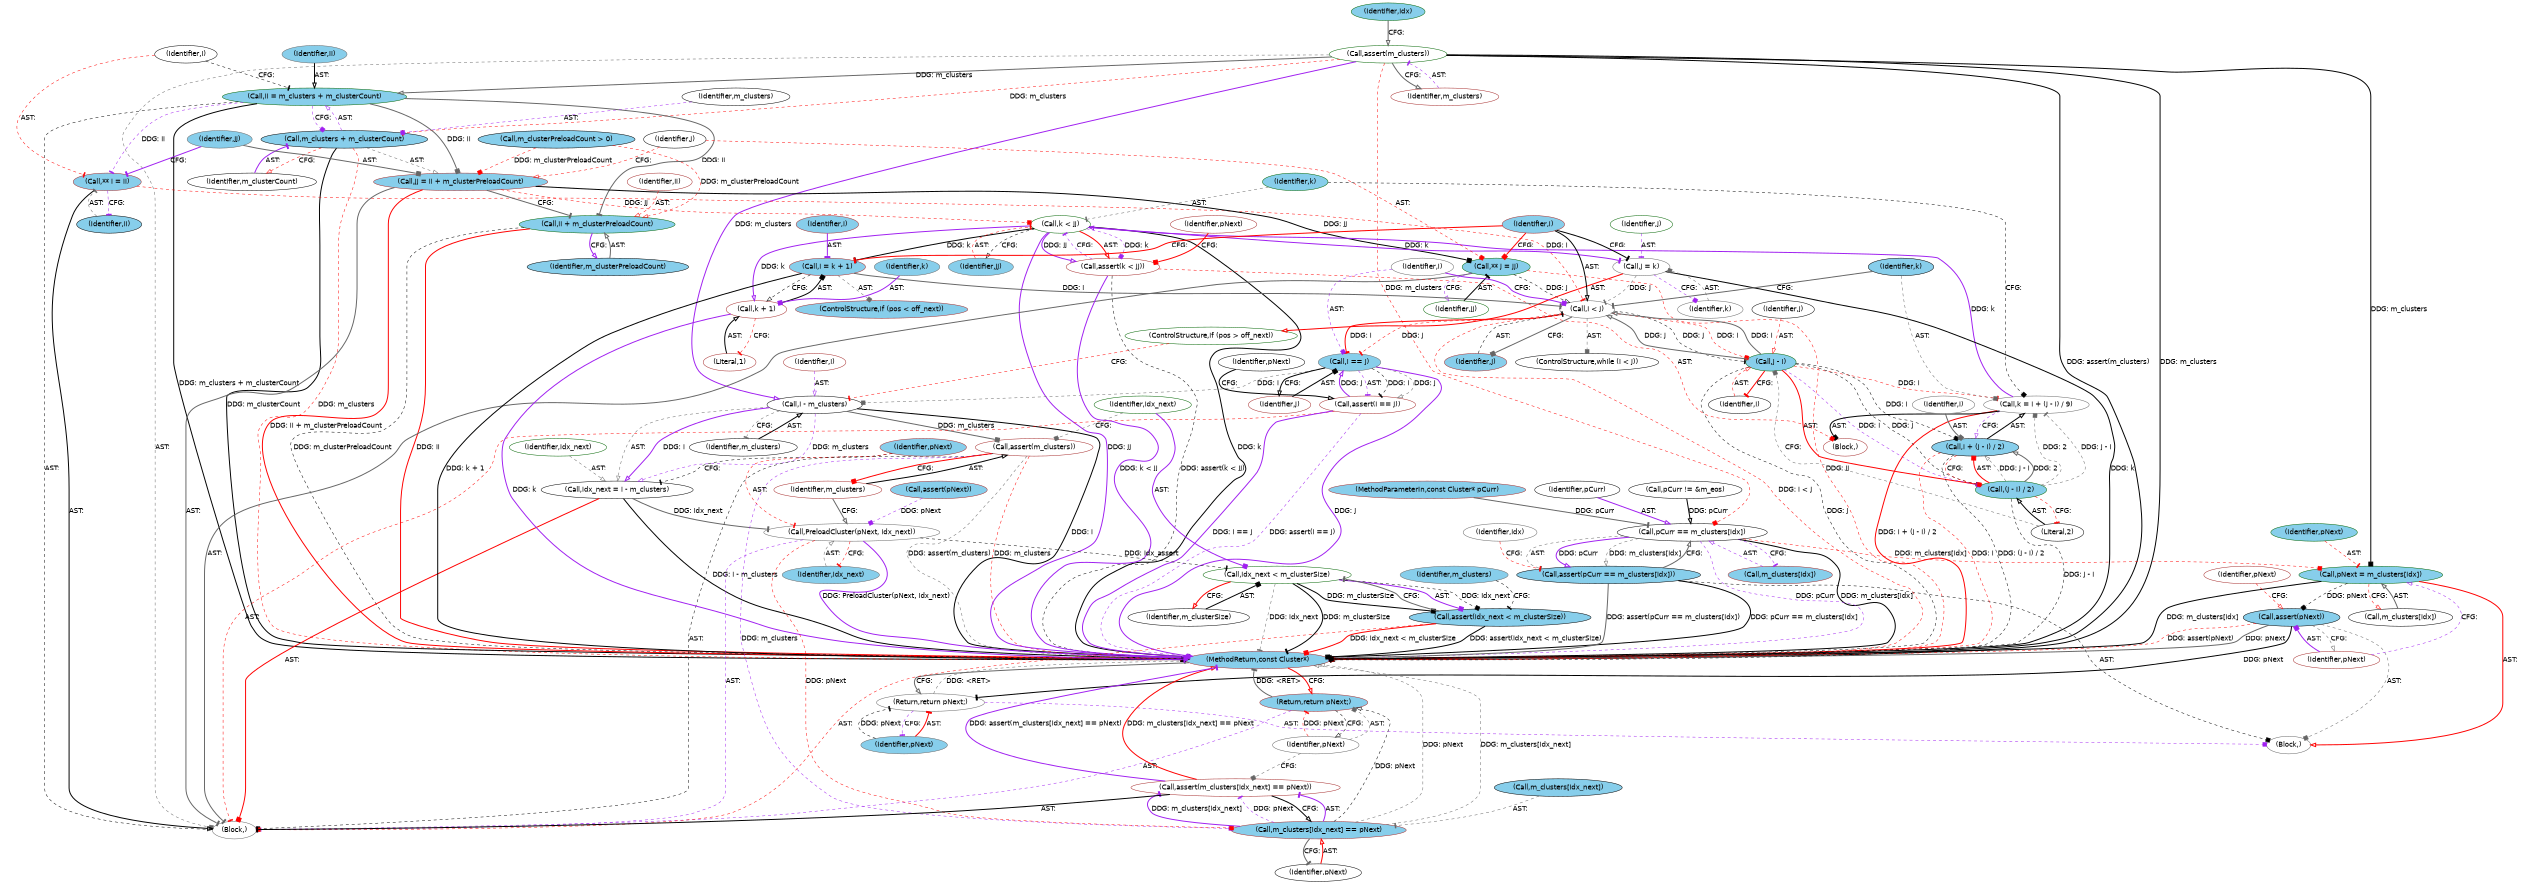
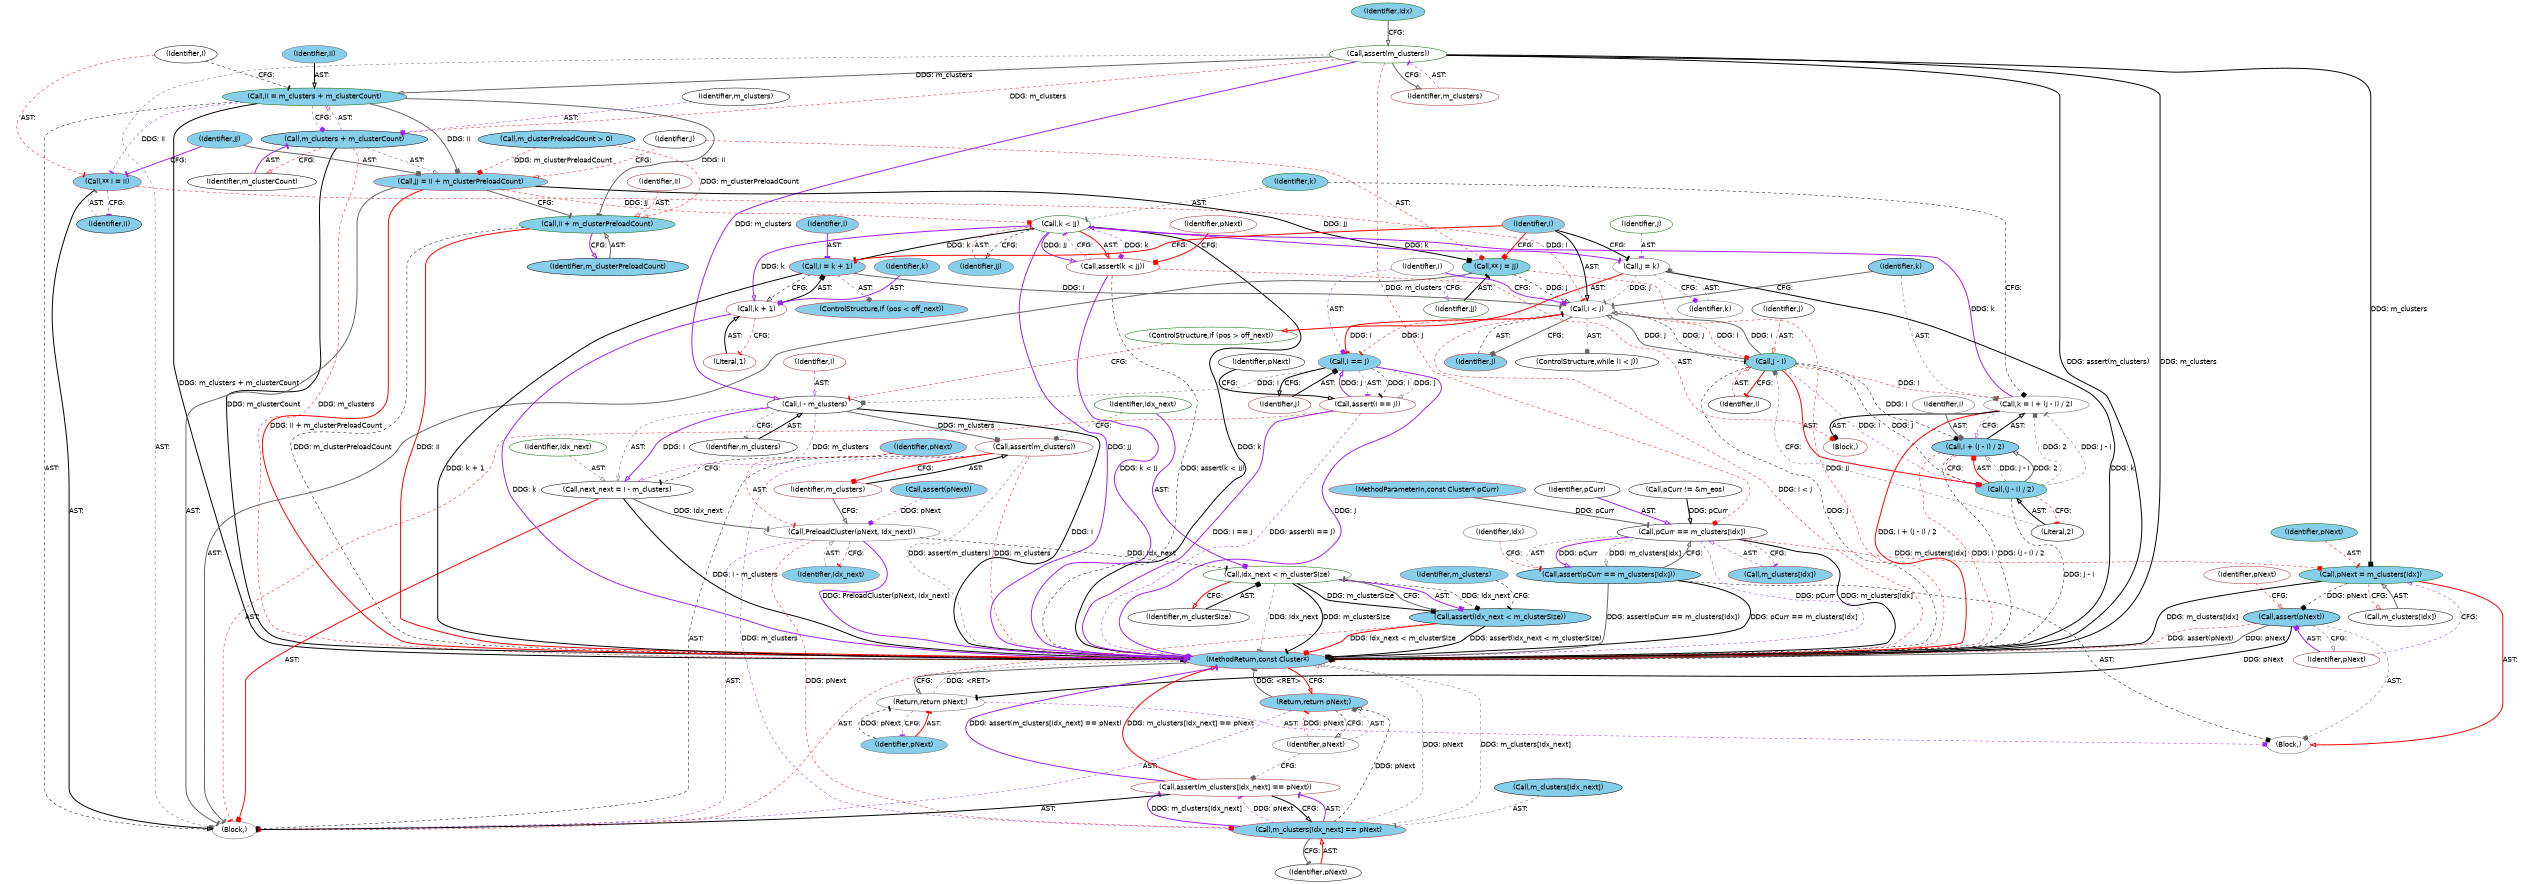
(2036, 405) -> (2036, 405)
(617, 490) -> (617, 490)
(1151, 554) -> (1151, 554)
